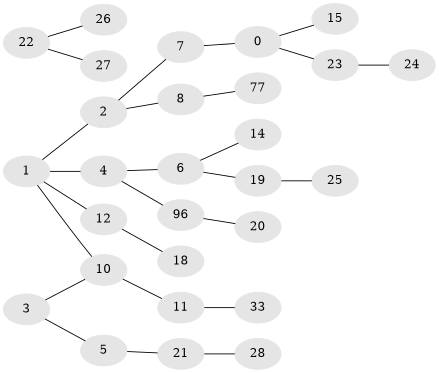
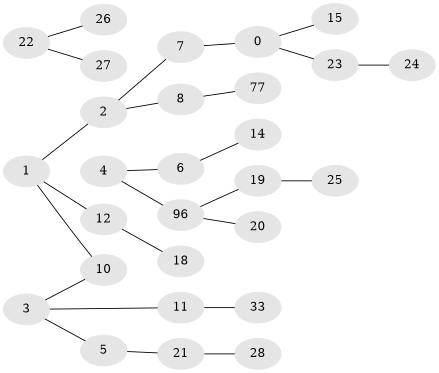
(65, 171) -> none
(219, 175) -> (219, 198)
(142, 289) -> (104, 308)
